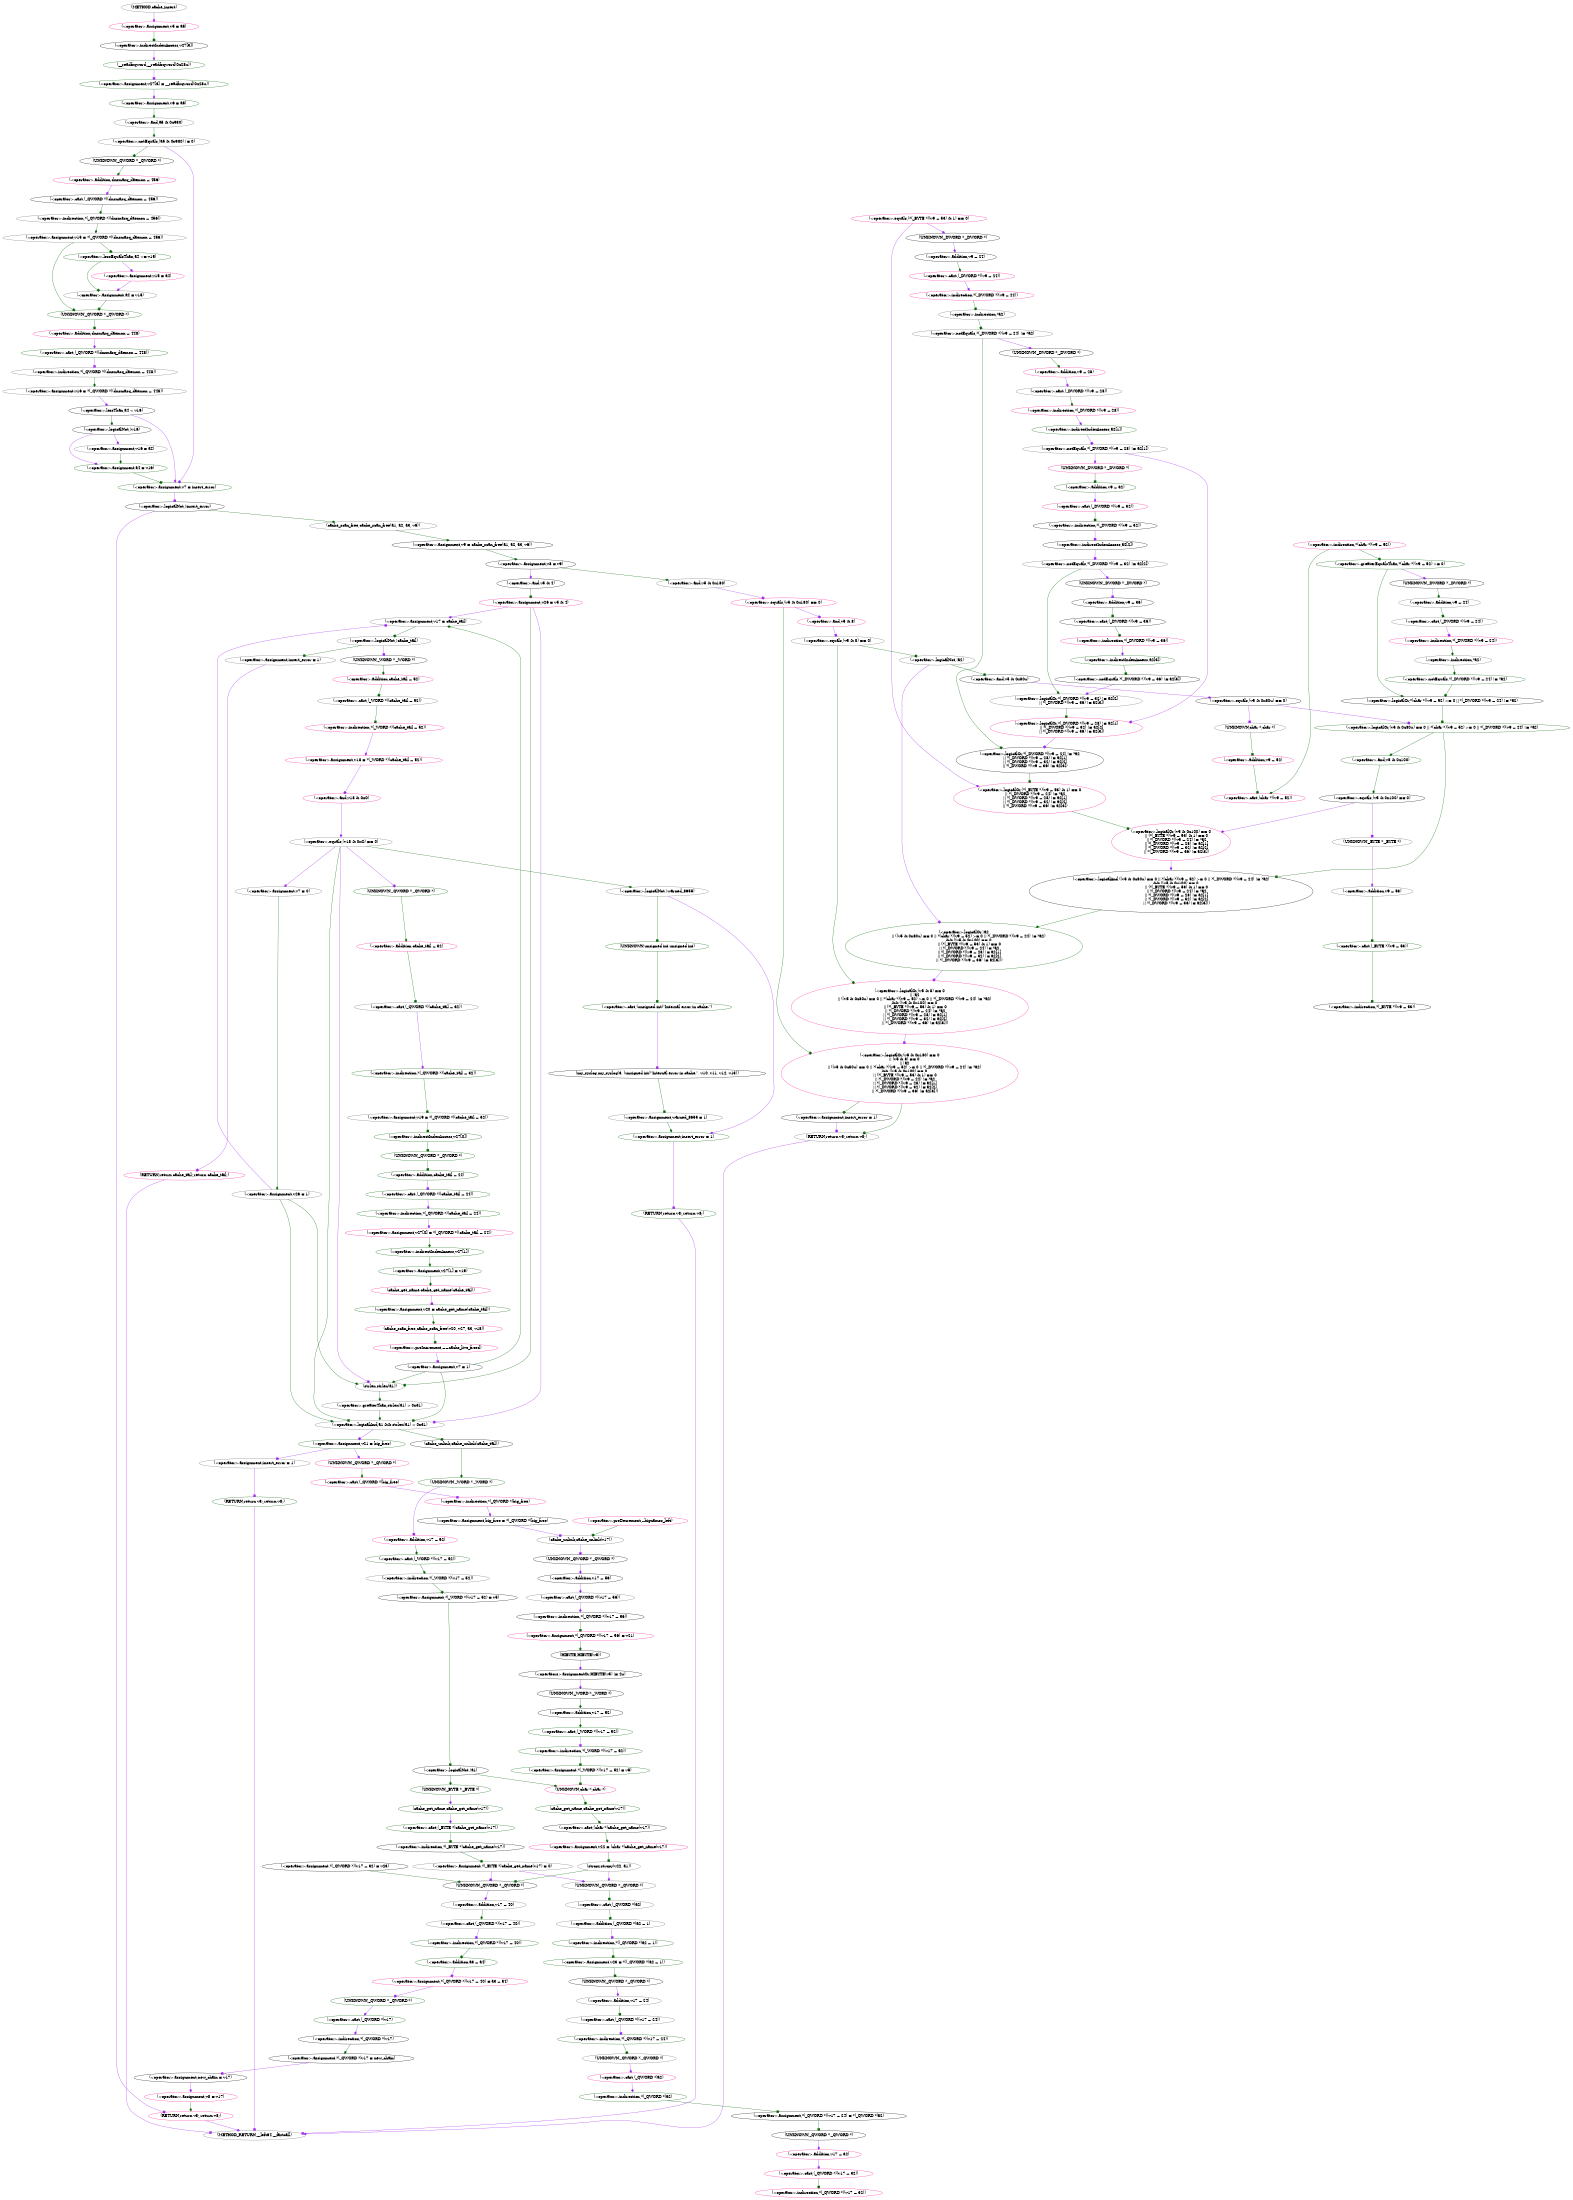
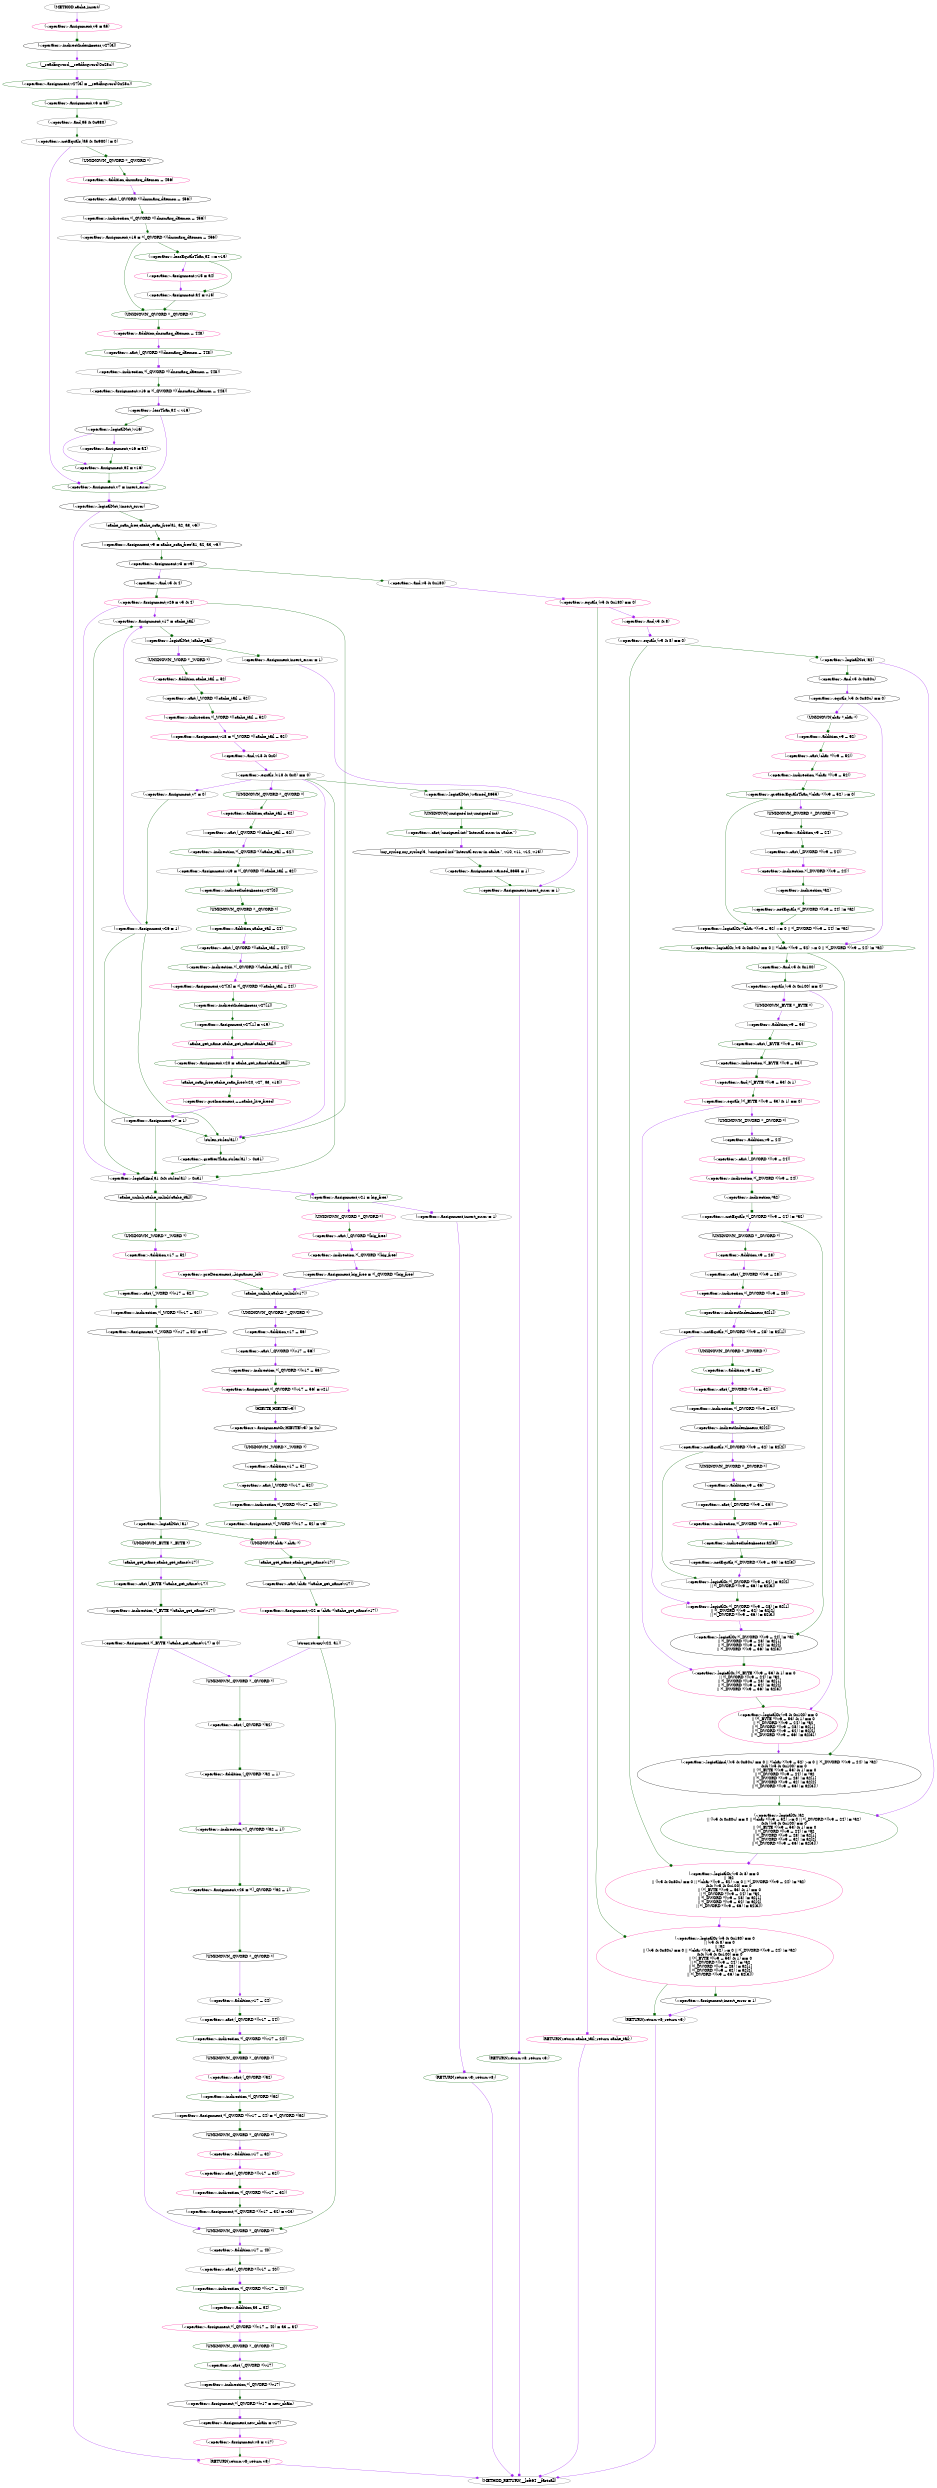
(1309, 673) -> (815, 764)
none -> (755, 1083)
none -> (240, 2201)
